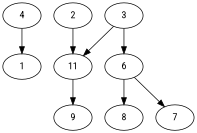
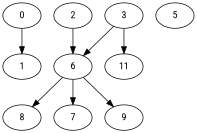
(22, 16) -> (22, 16)
none -> (175, 16)
(73, 38) -> (73, 38)
(73, 89) -> (96, 90)
